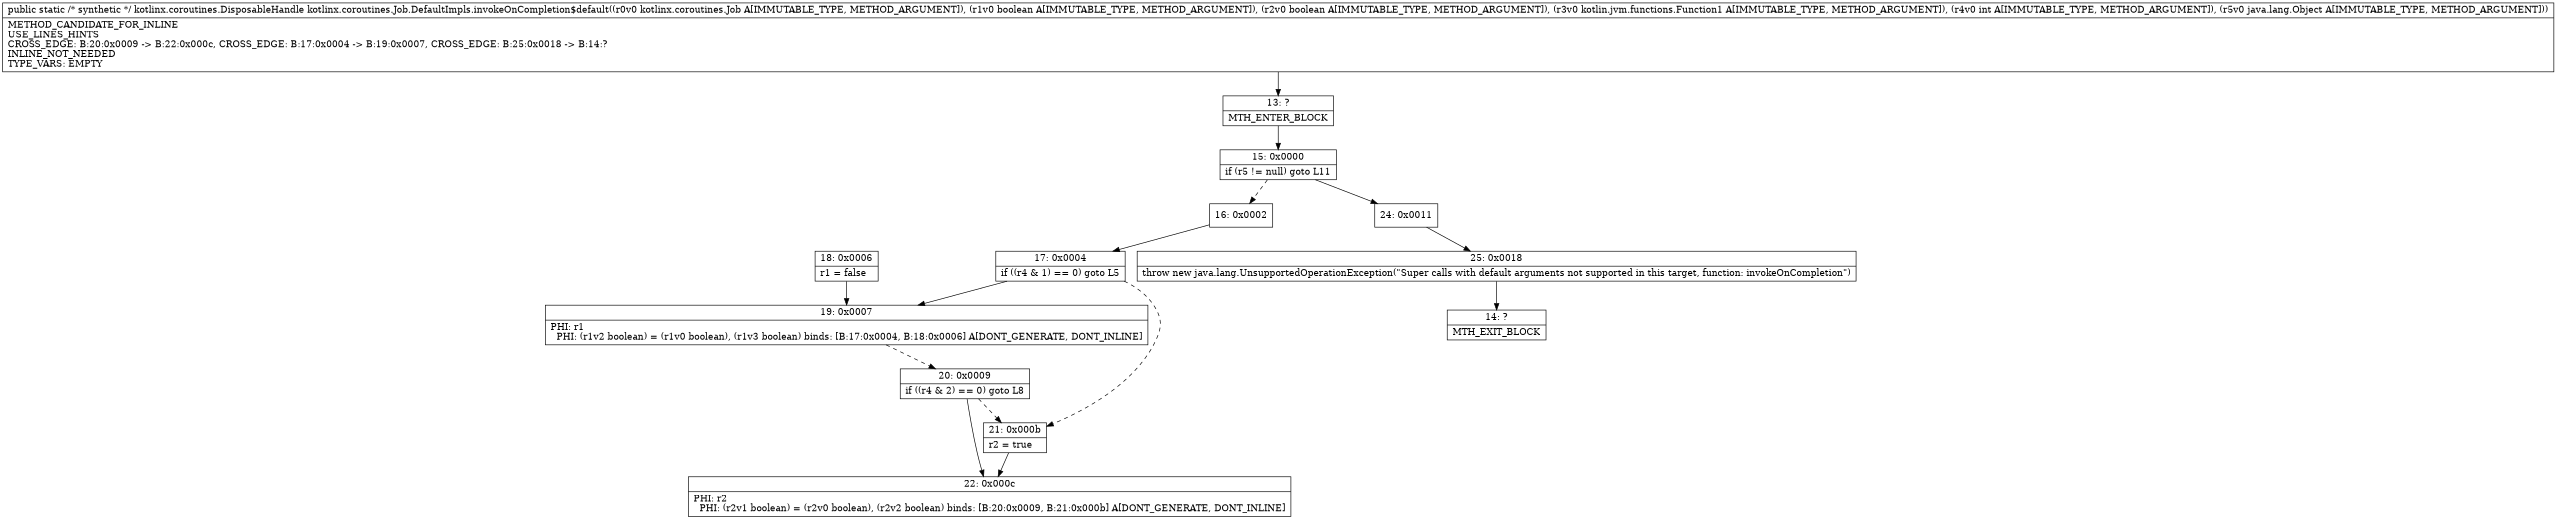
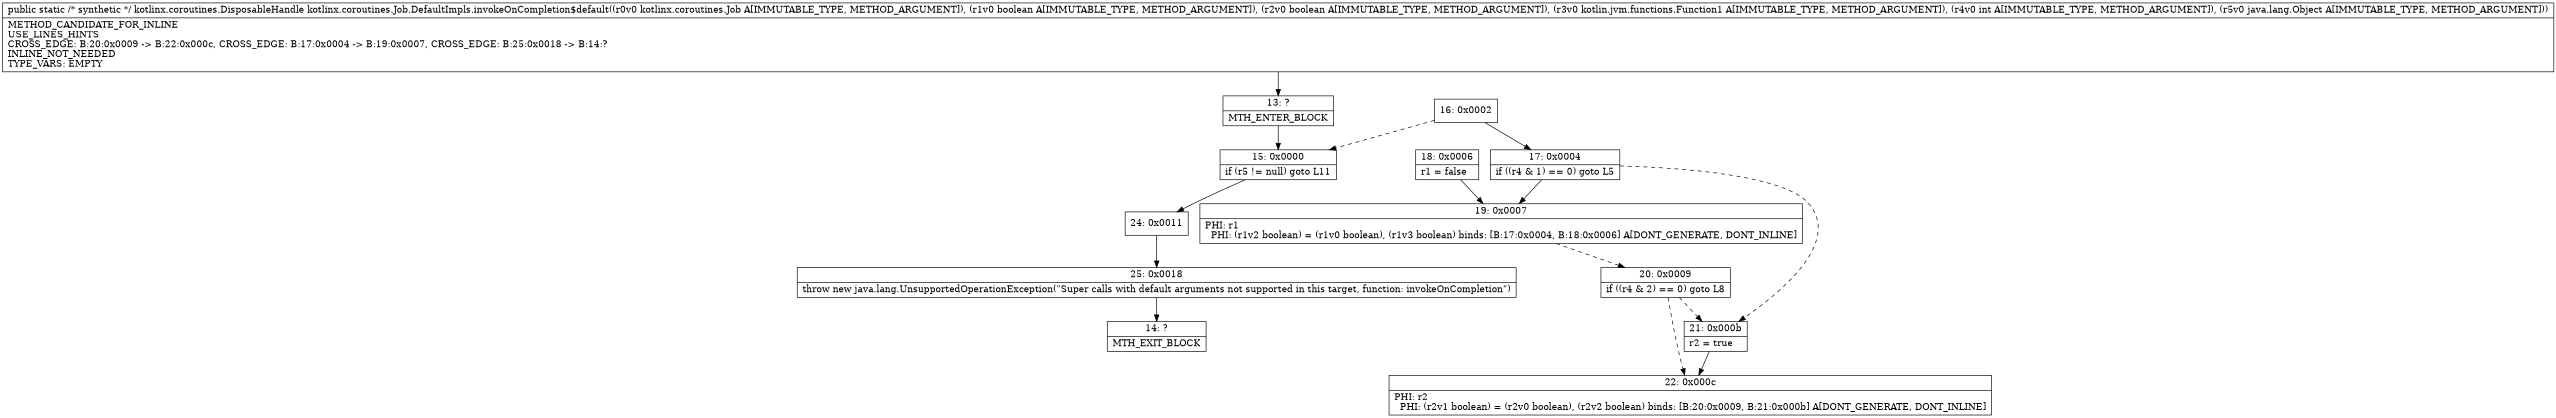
(1260, 189) -> (1385, 134)
(973, 435) -> (1675, 333)
